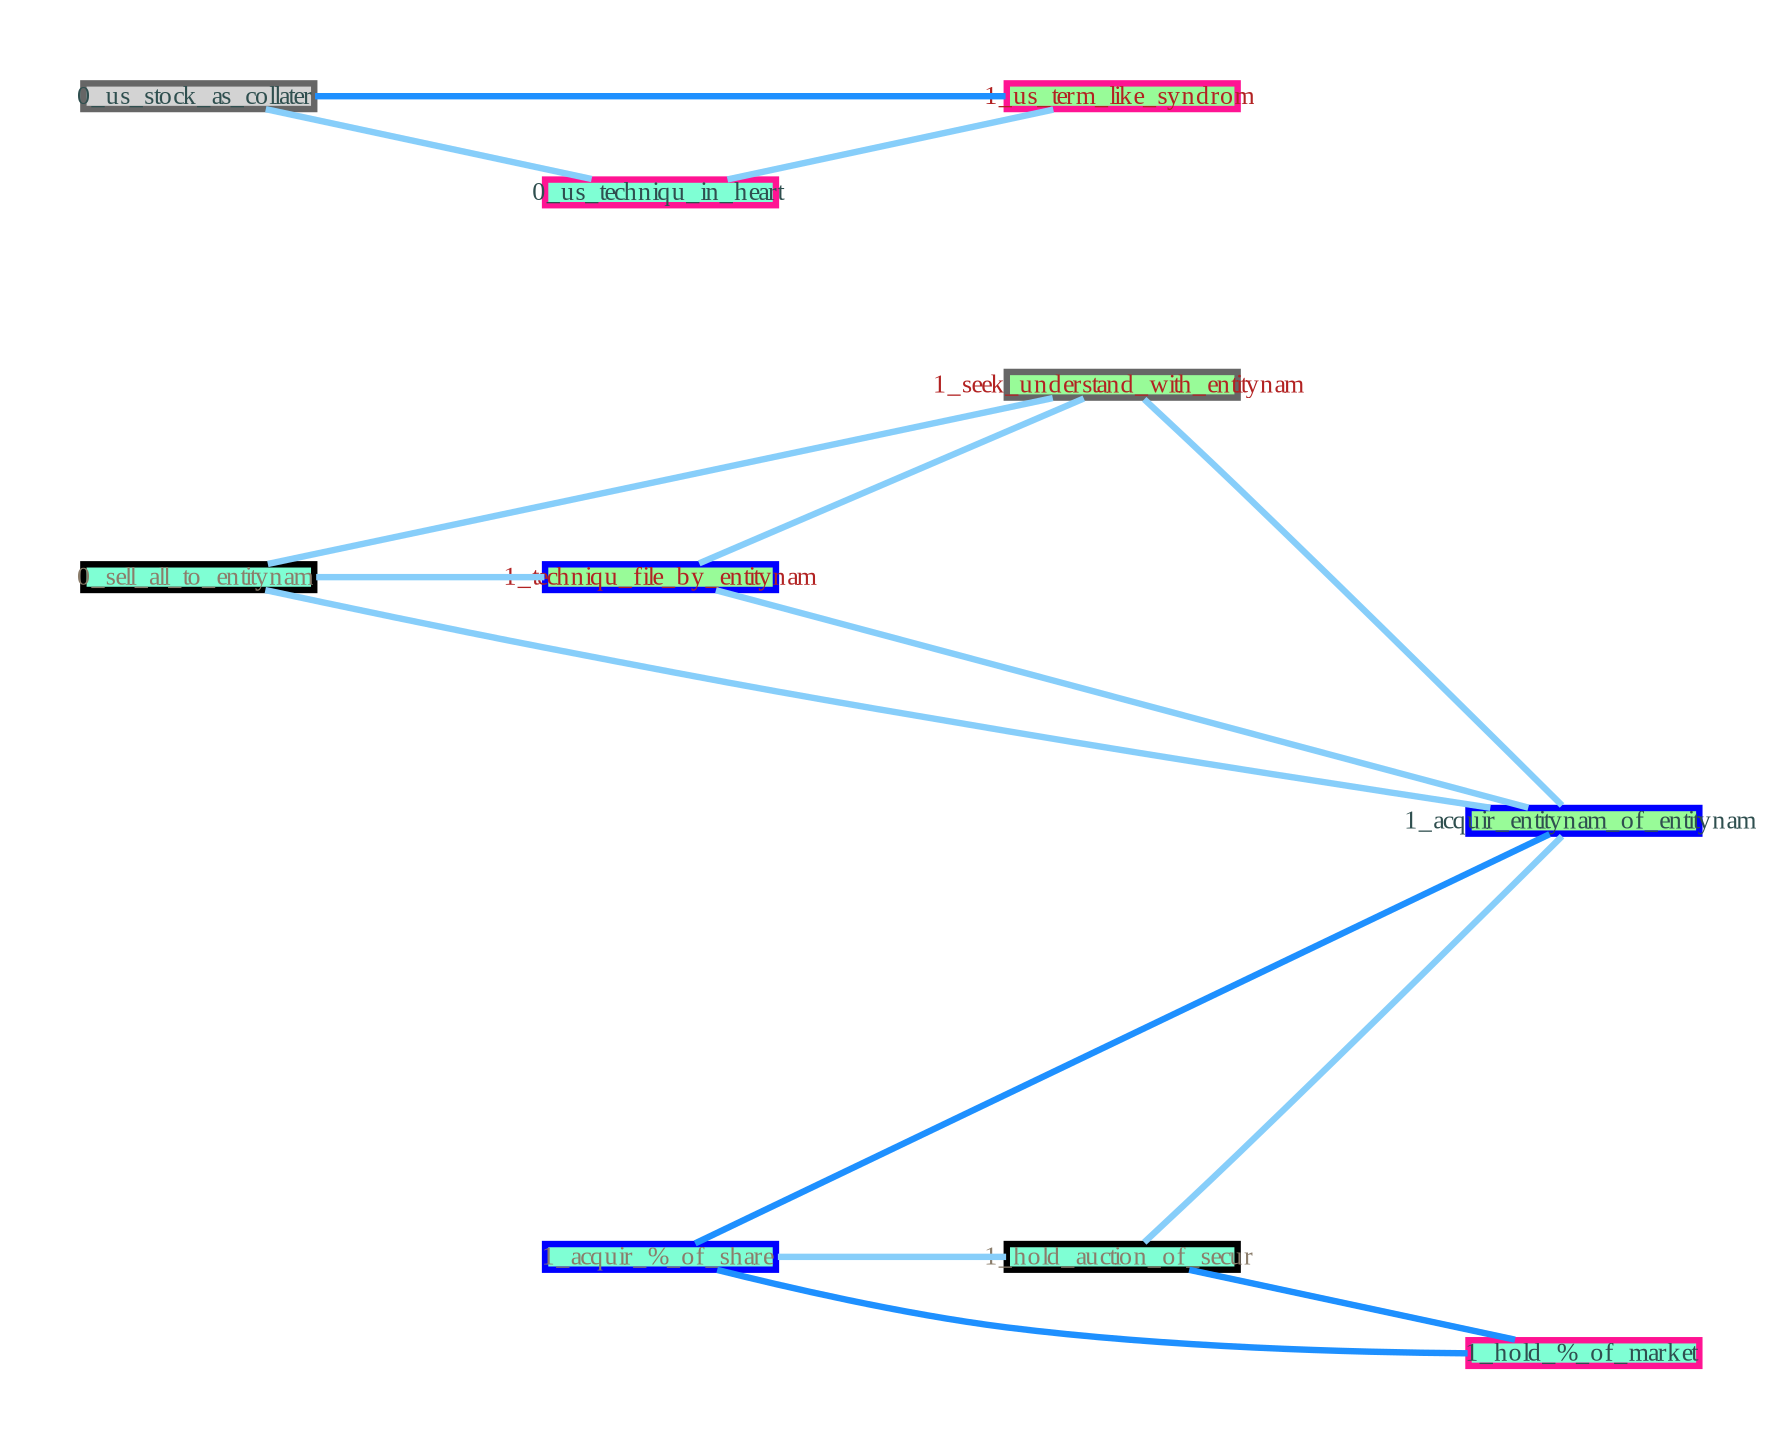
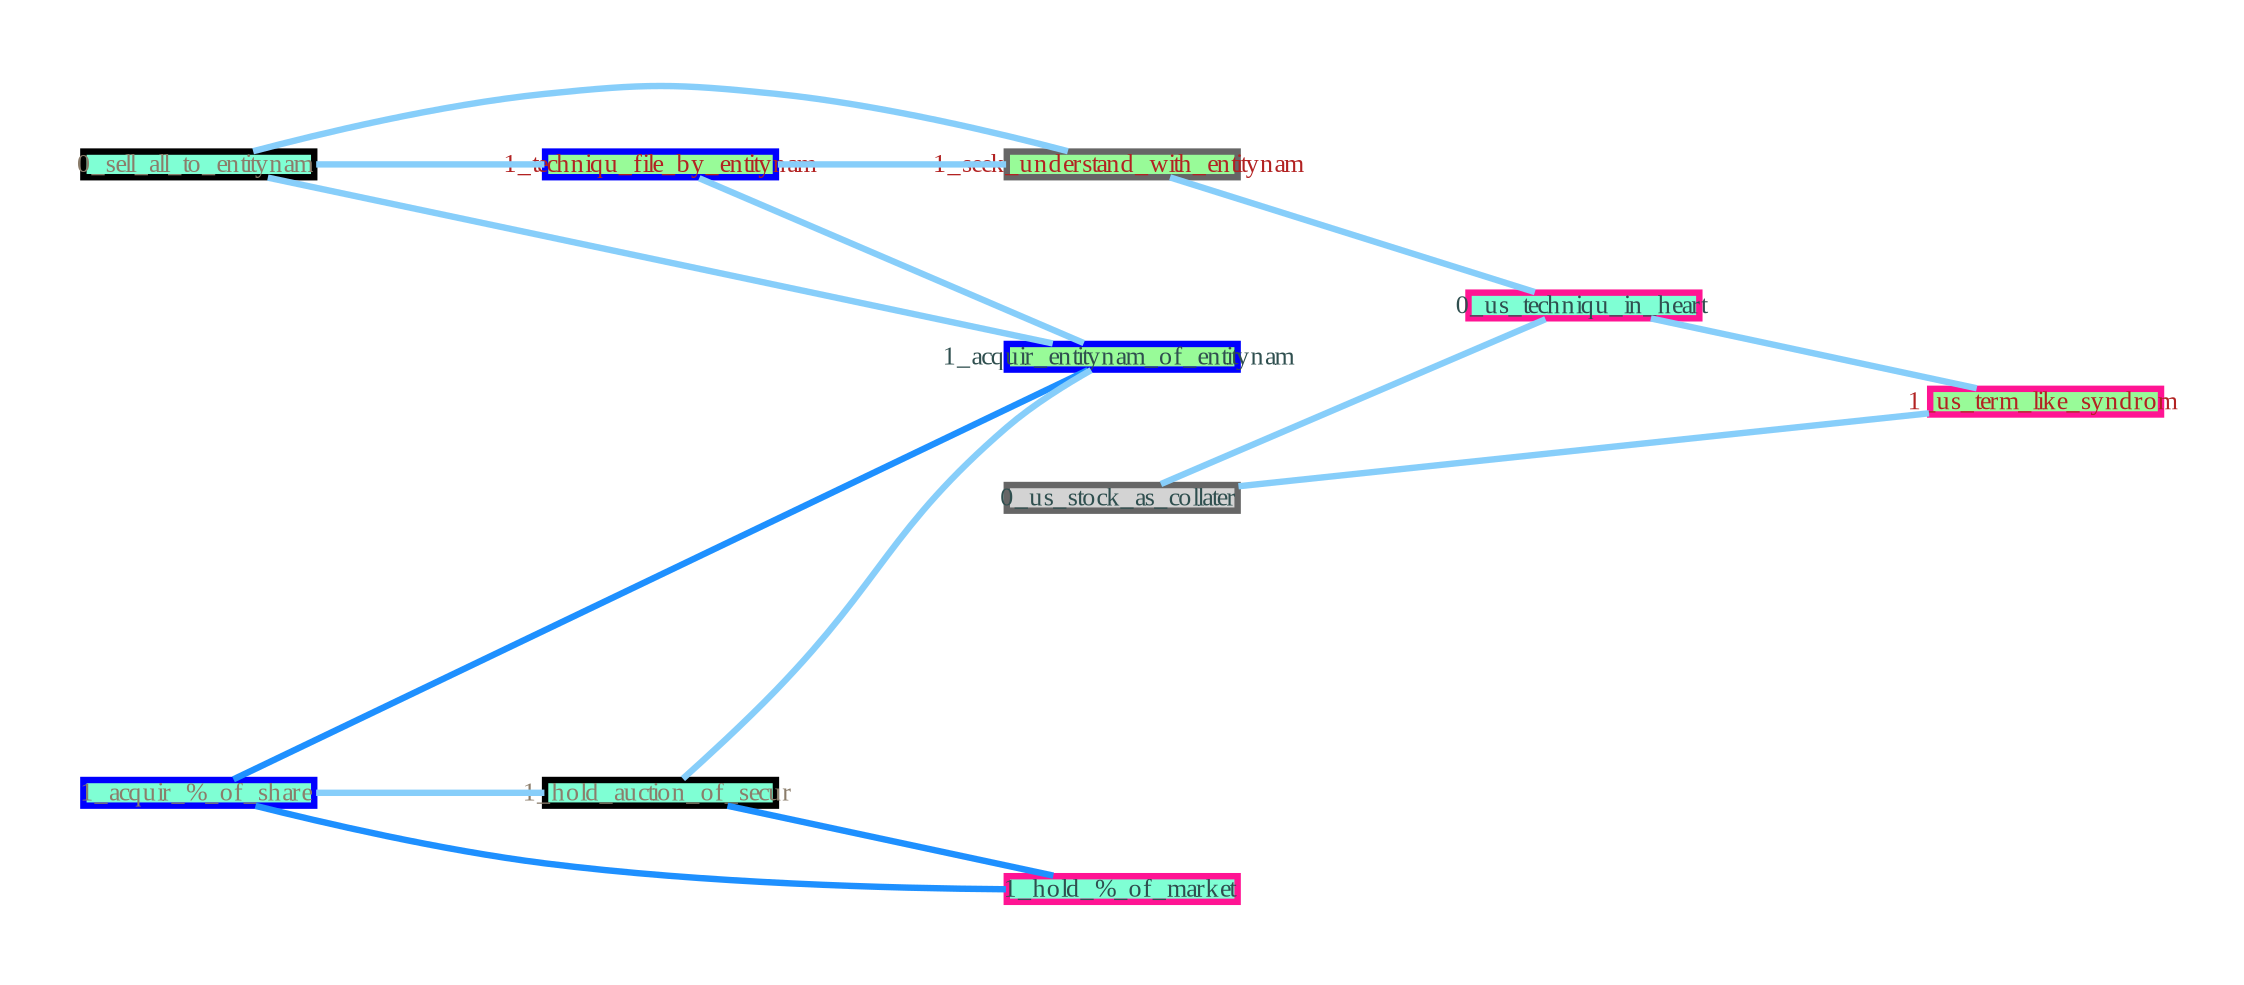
(660, 96) -> (1584, 450)
(1355, 601) -> (1352, 235)
